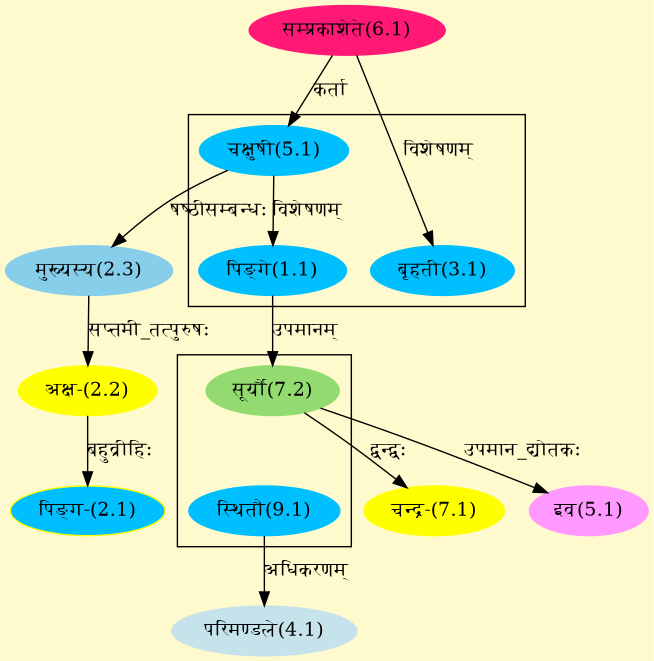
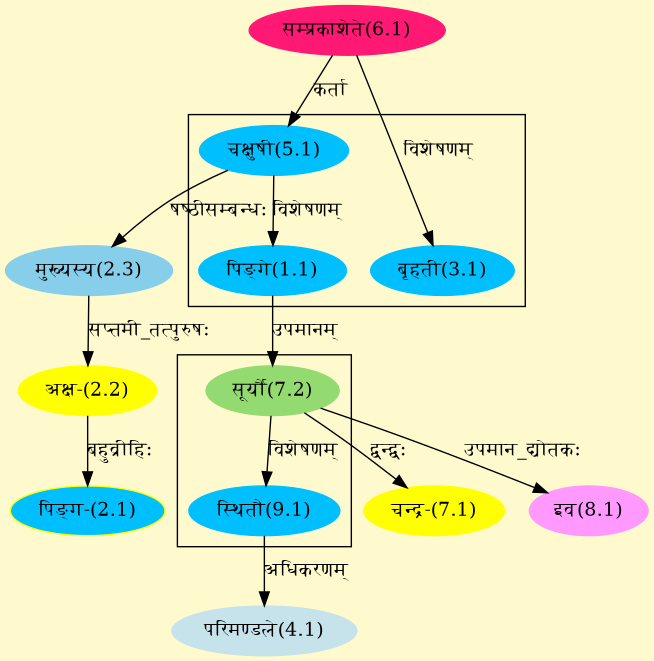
none -> (269, 444)
(589, 511) -> (589, 511)
